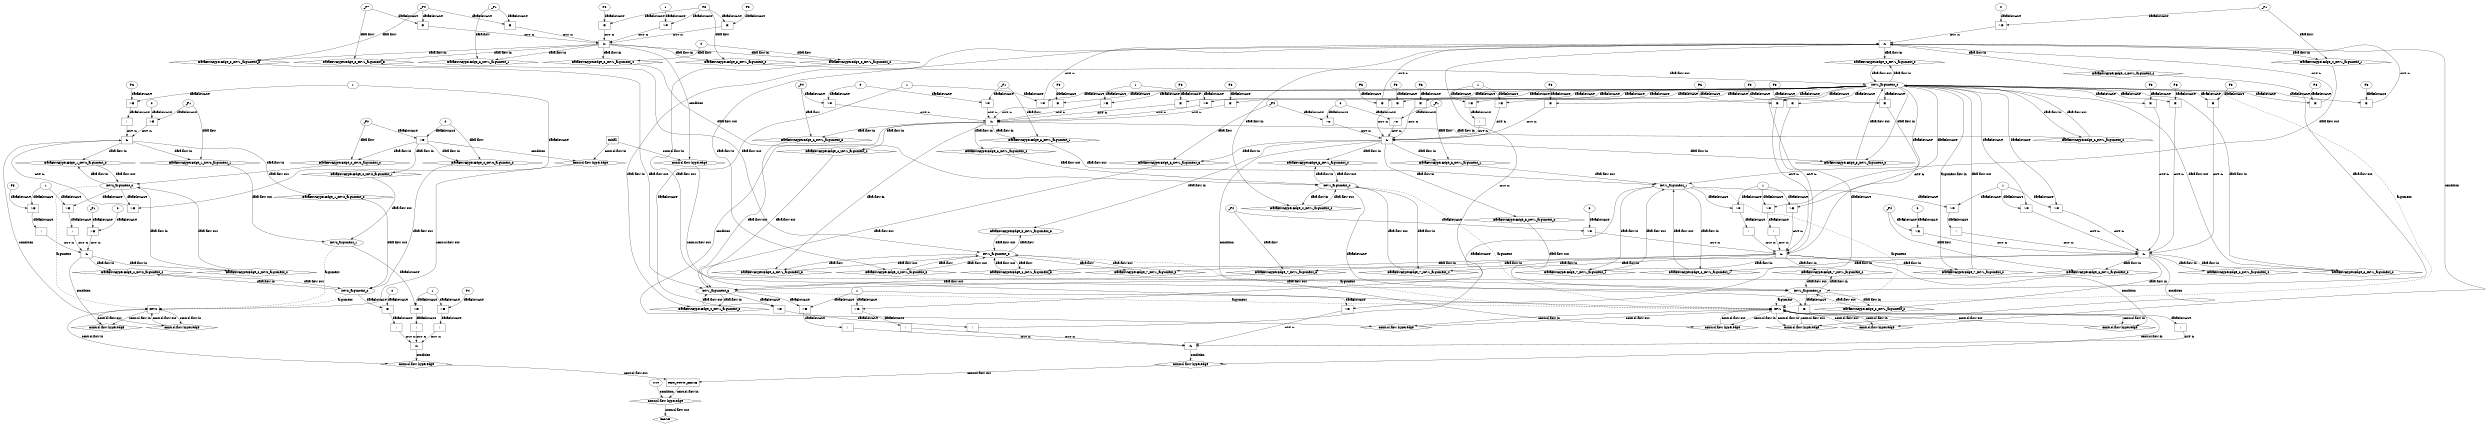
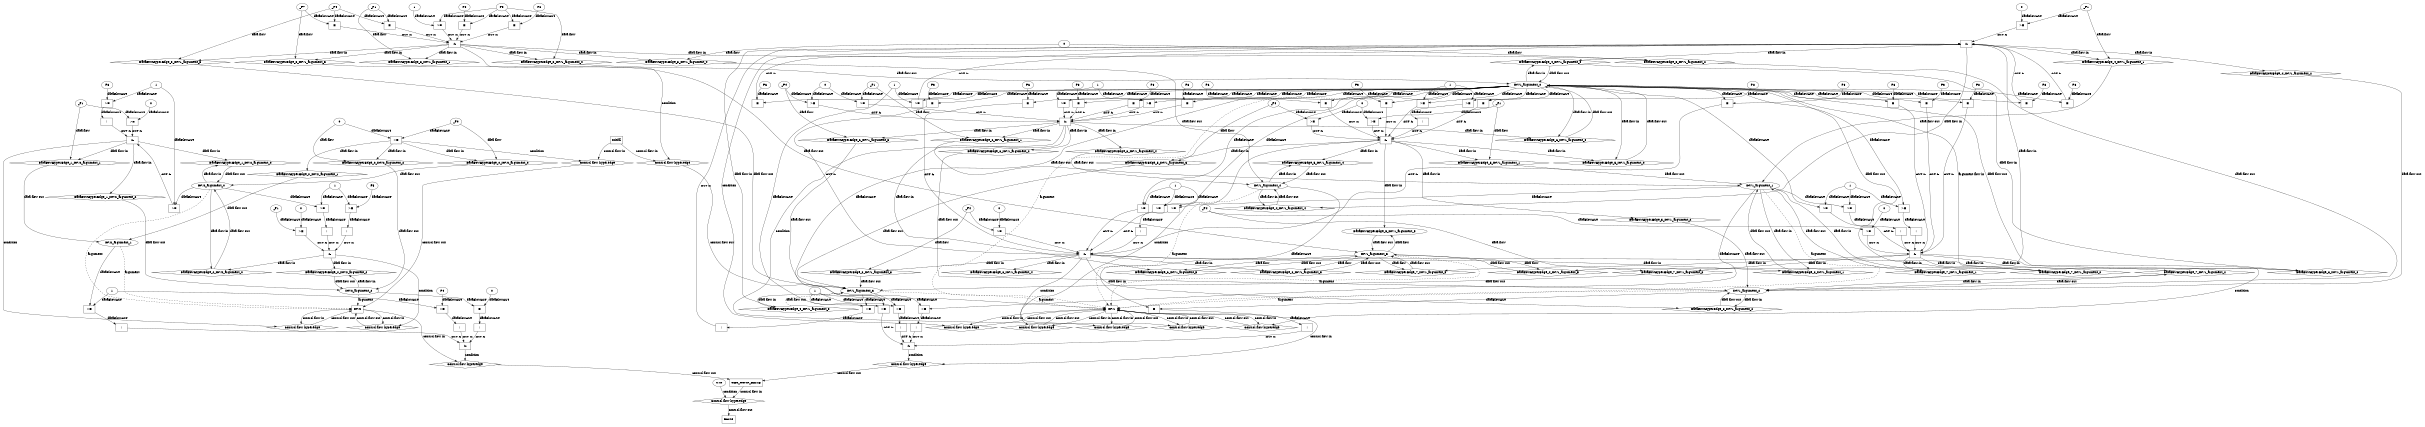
(2184, 100) -> (1996, 97)
(1419, 273) -> none
(665, 419) -> (729, 419)
